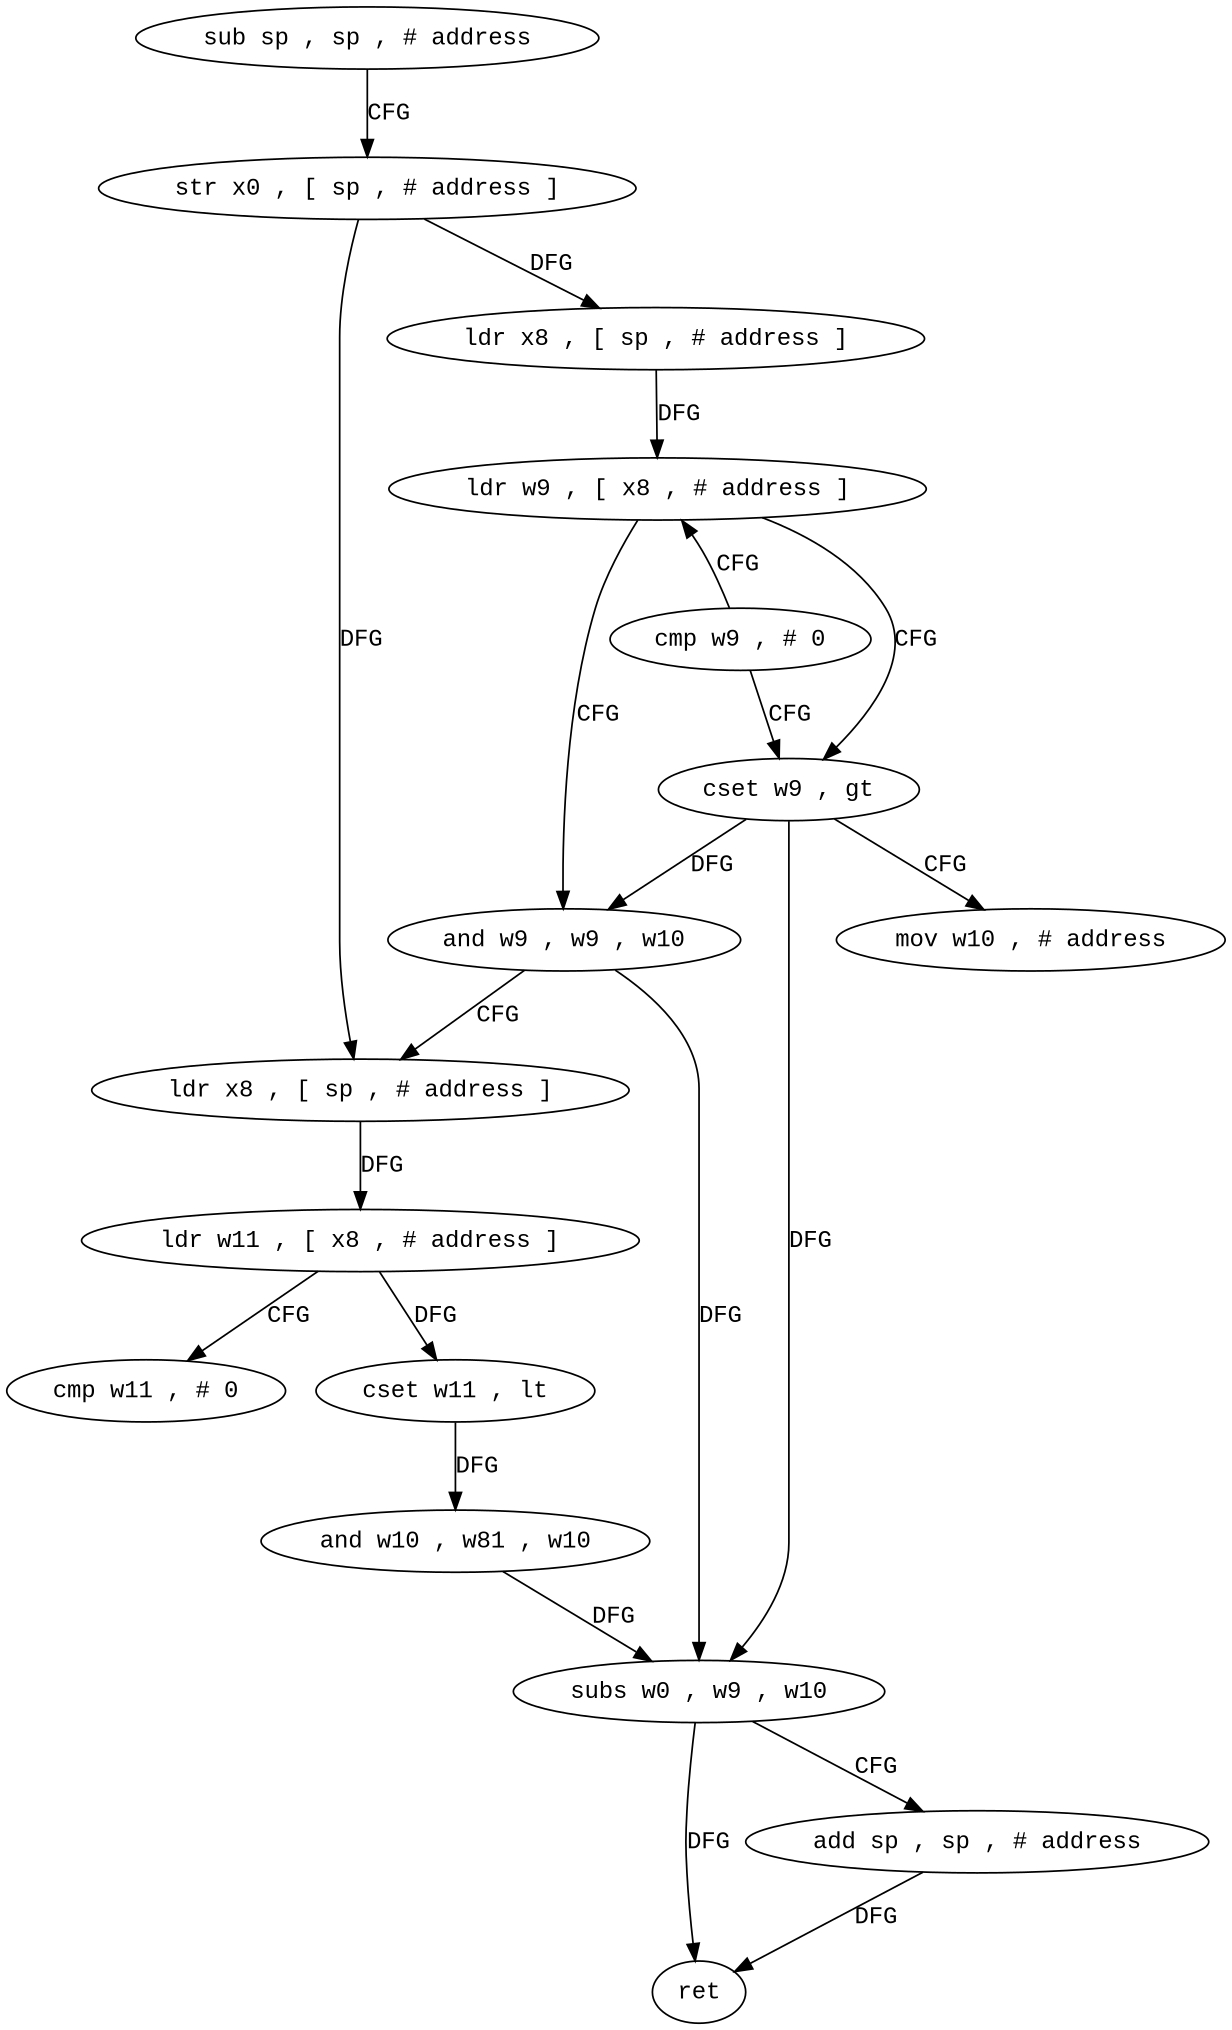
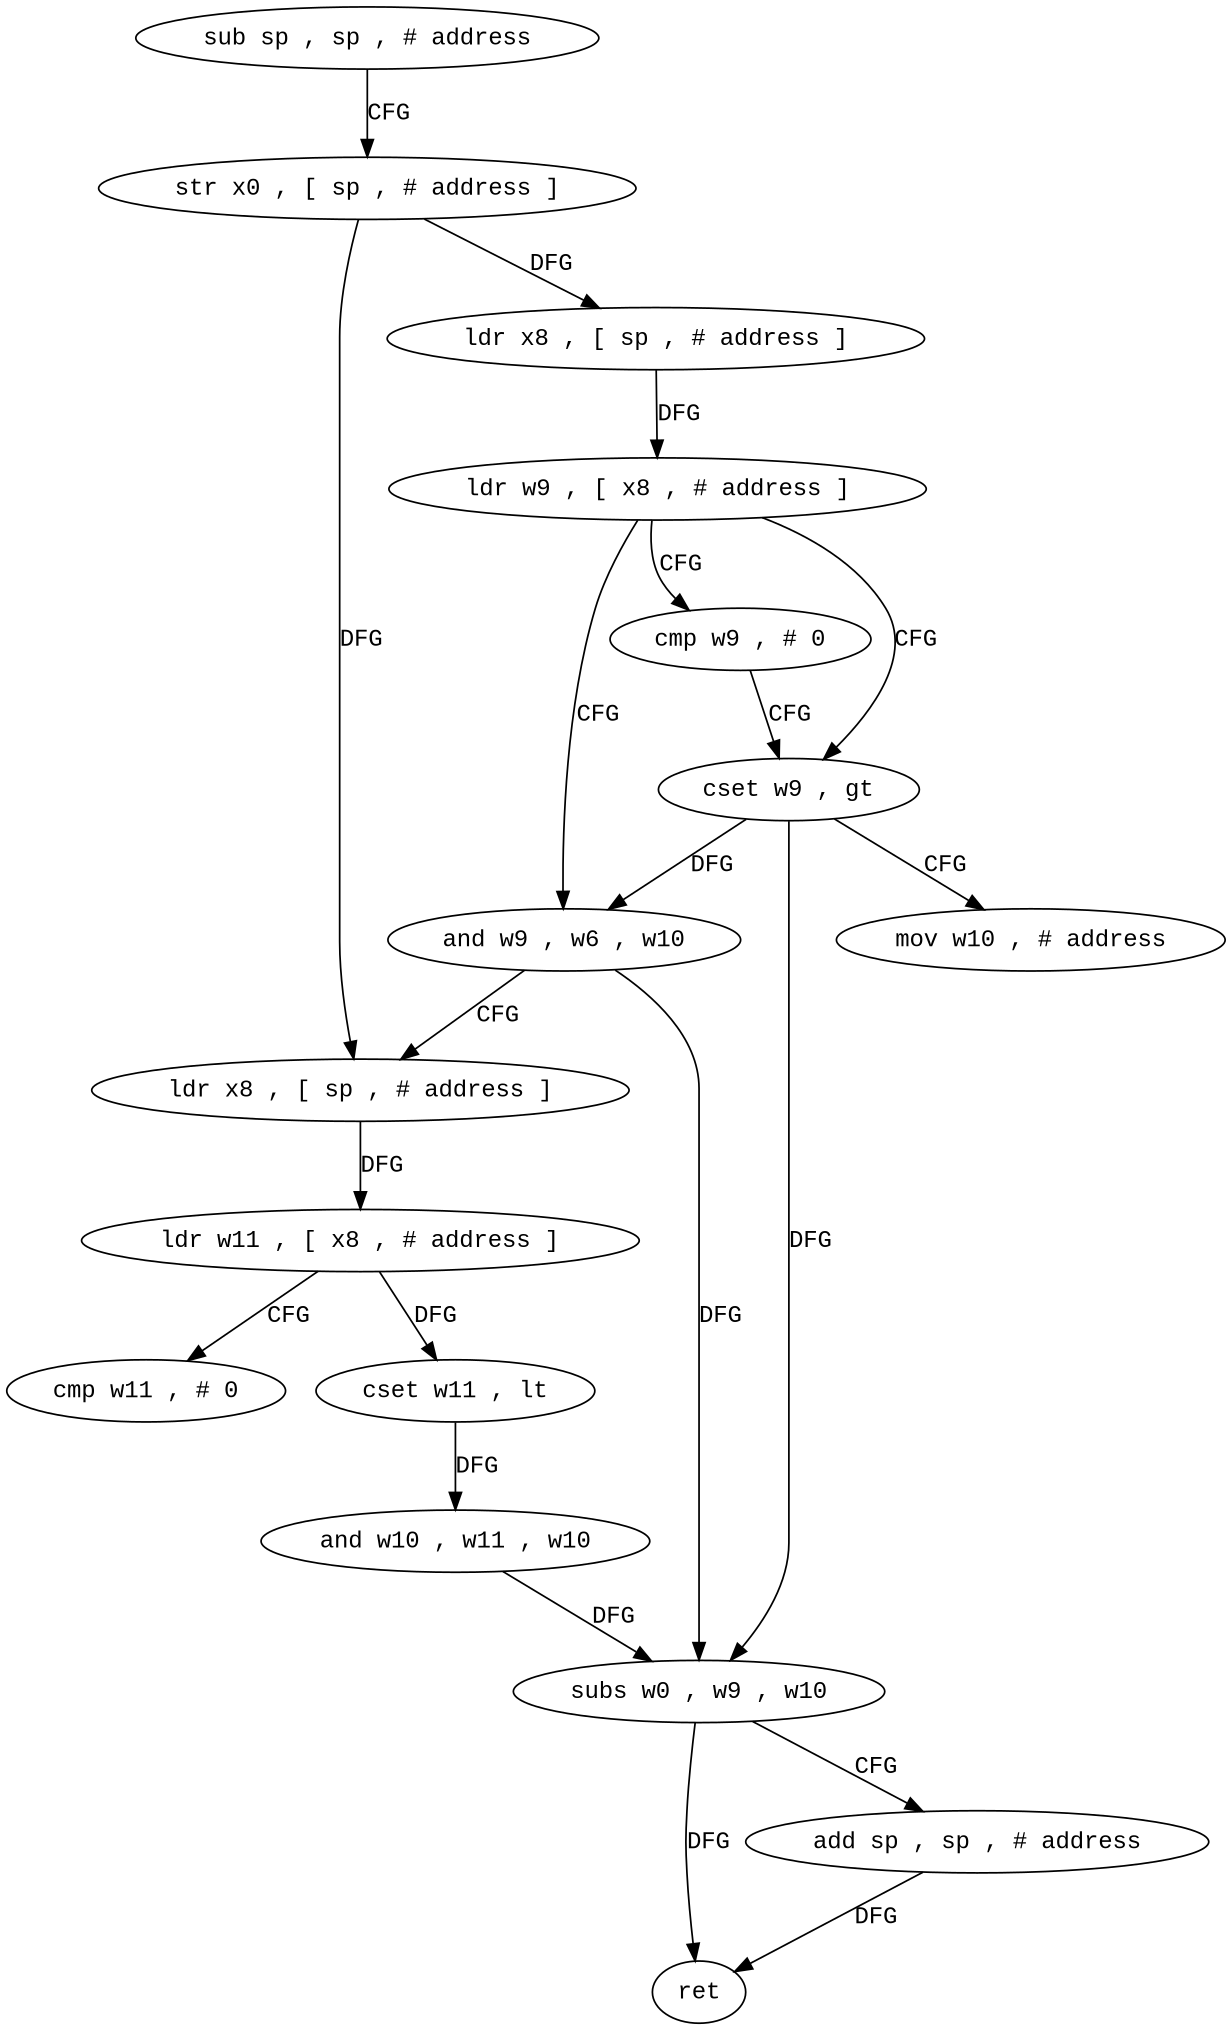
(713, 570) -> (654, 563)
(564, 940) -> (564, 940)
(455, 1541) -> (455, 1541)
